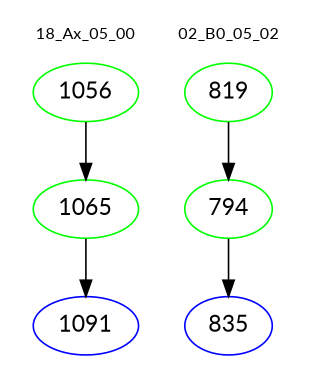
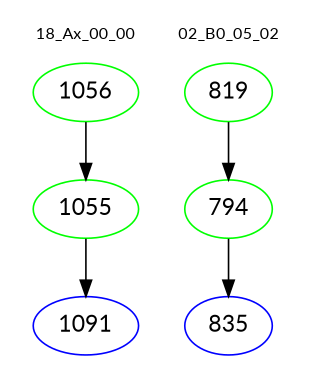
(86, 35) -> (86, 35)
(86, 209) -> (86, 209)
